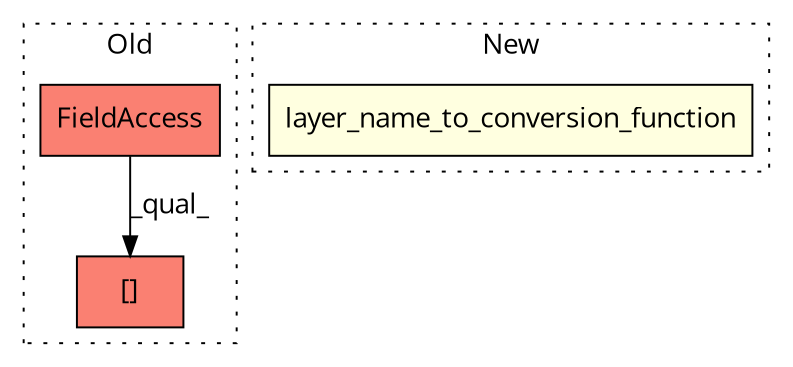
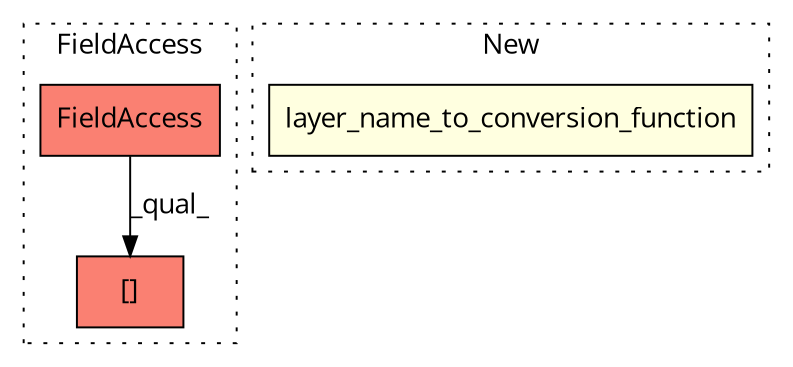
(130, 46) -> (130, 46)
